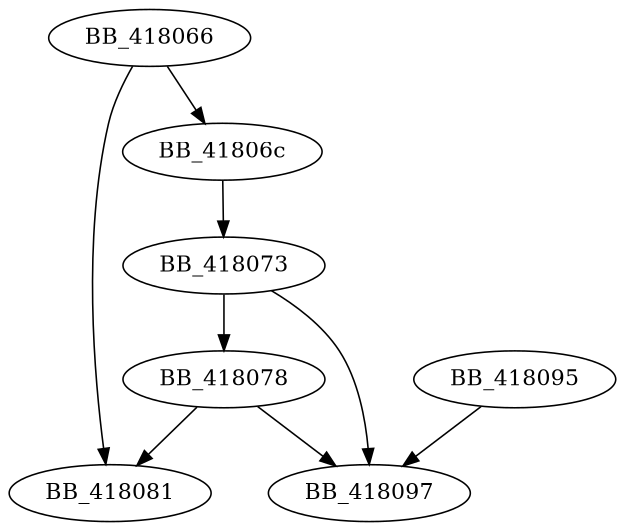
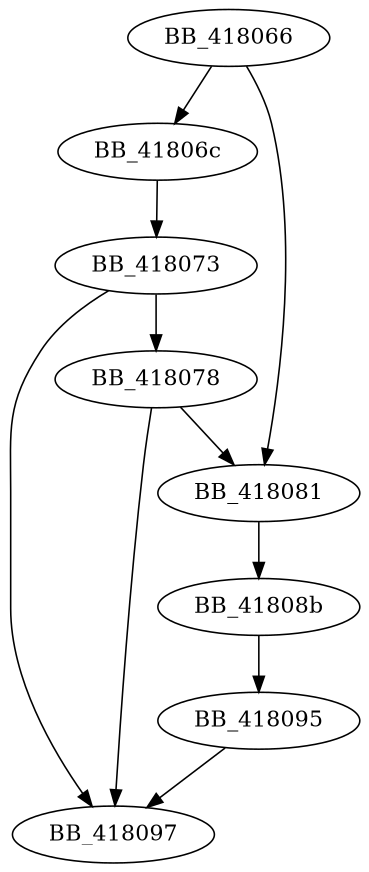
none -> (259, 607)
